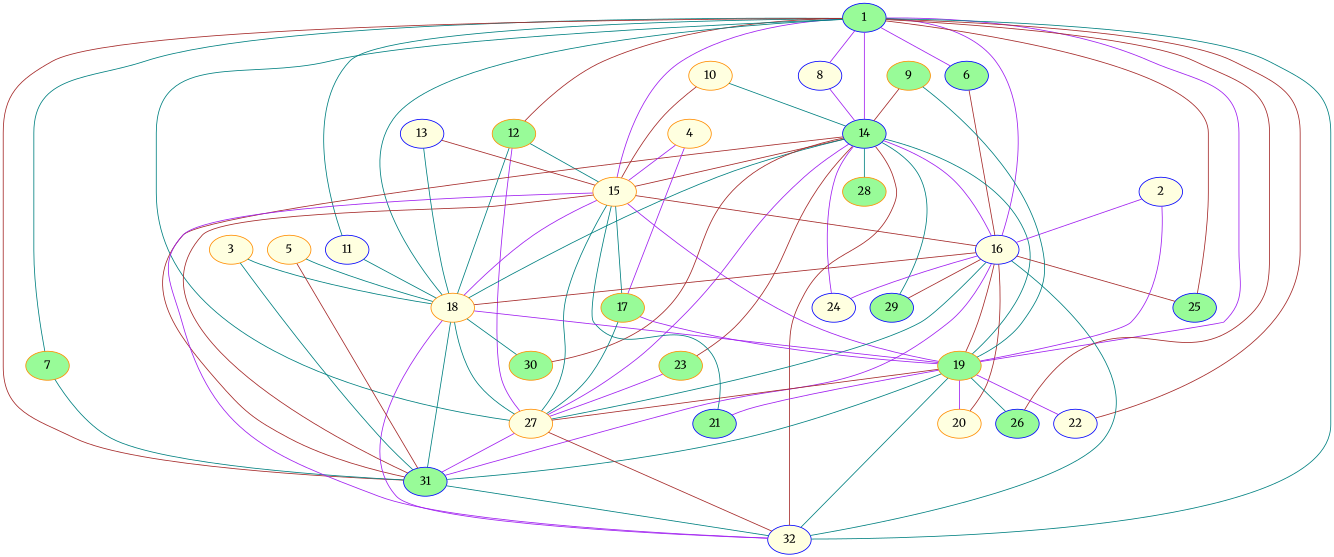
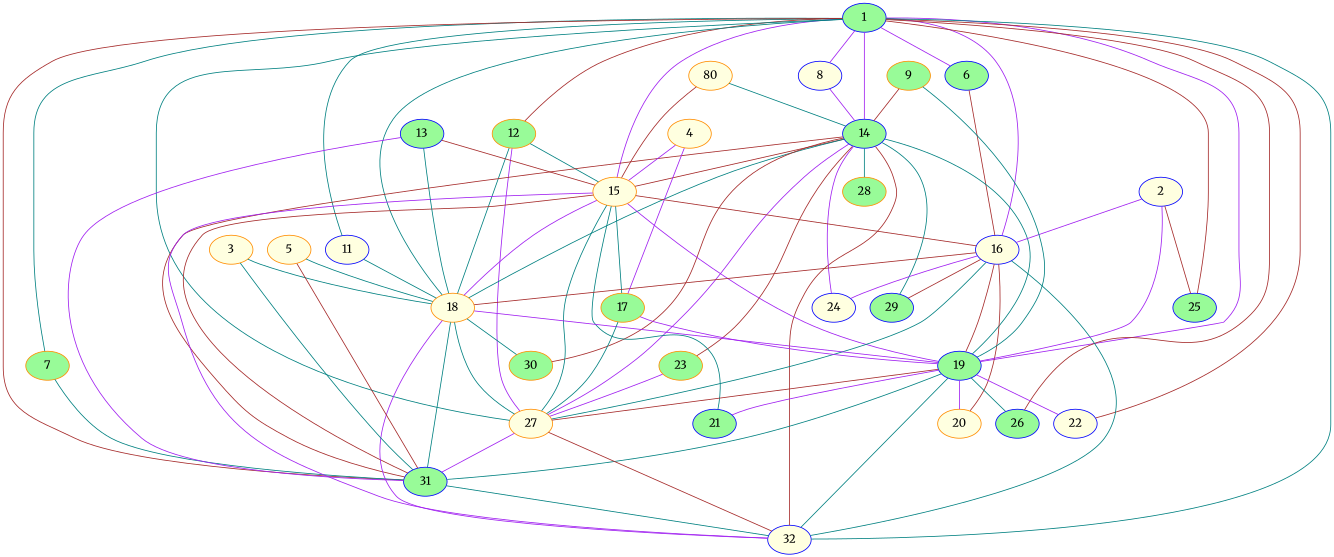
(710, 76) -> (710, 76)
(422, 134) -> (422, 134)
(949, 176) -> none
(1096, 279) -> (1178, 250)
(959, 366) -> (959, 366)
(692, 408) -> (70, 313)
